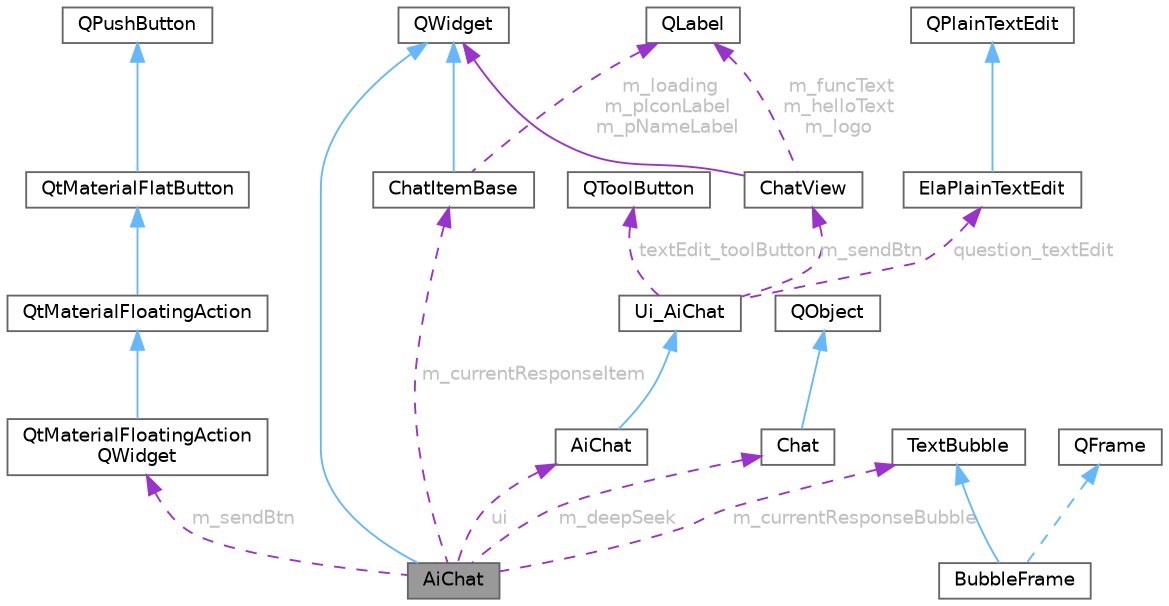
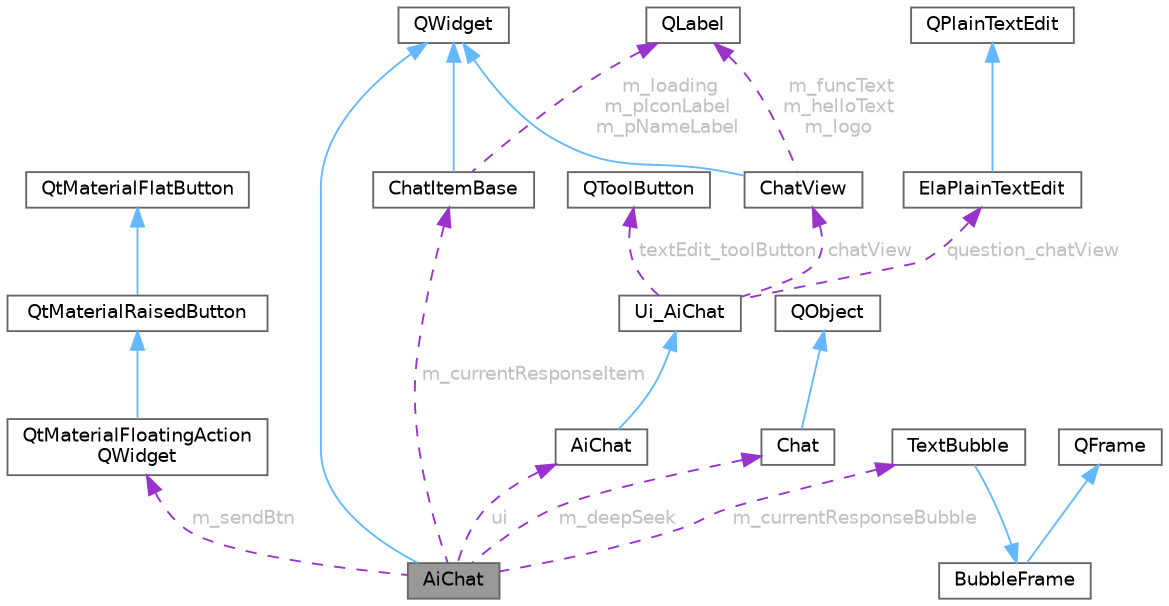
(138, 25) -> none
(591, 156) -> (591, 156)
(868, 252) -> (868, 252)
(1031, 252) -> (1031, 252)
(138, 313) -> (138, 313)
(1057, 522) -> (1057, 522)
(979, 524) -> (995, 504)
